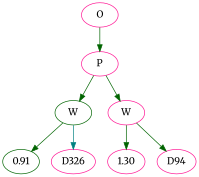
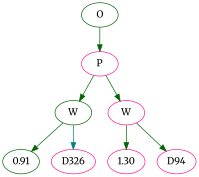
(100, 15) -> (100, 15)
